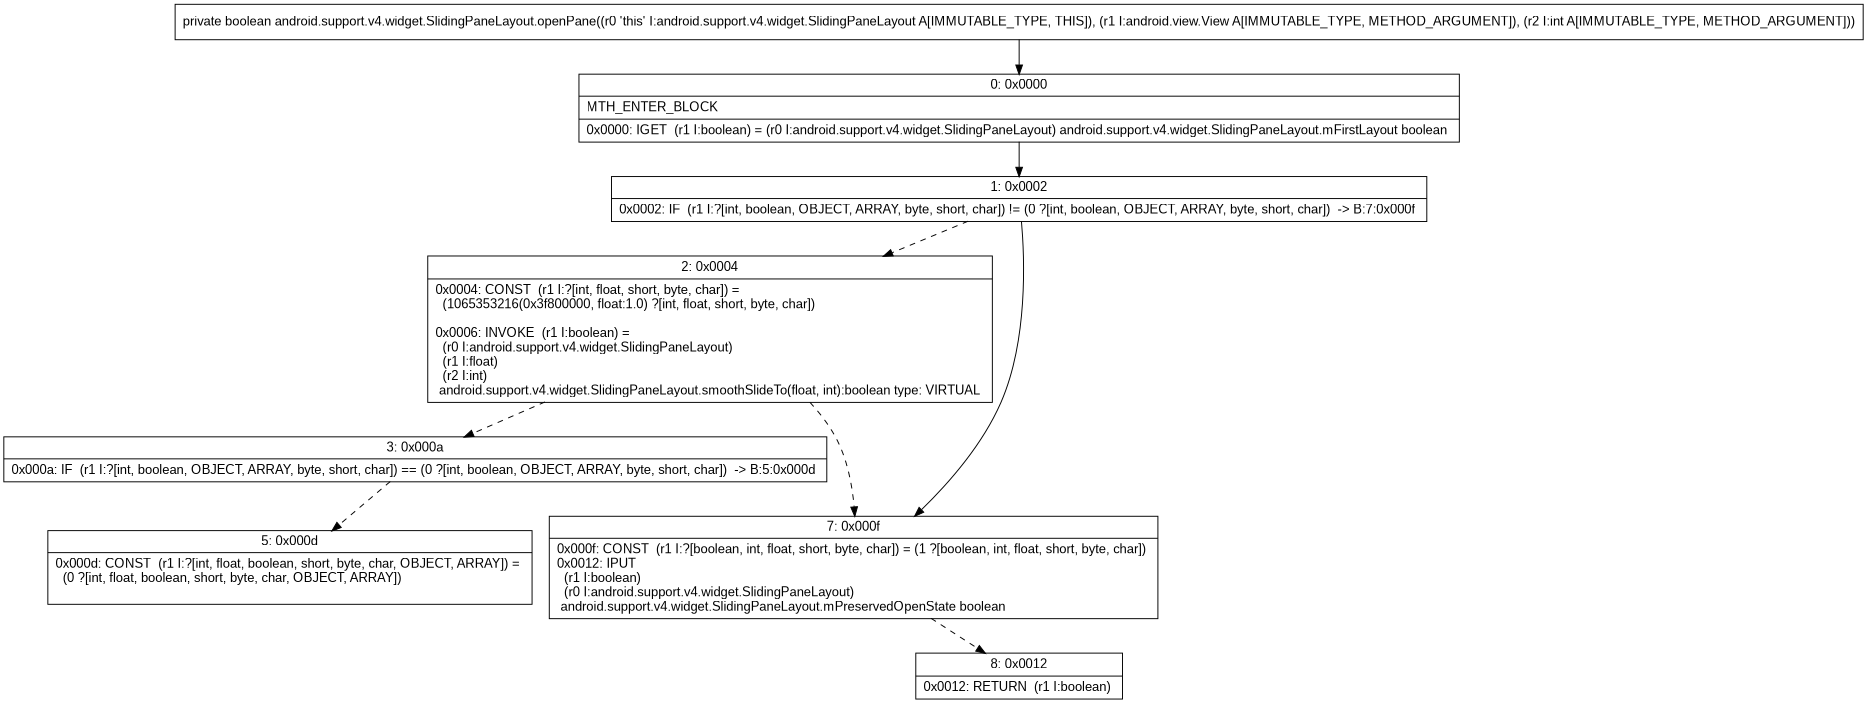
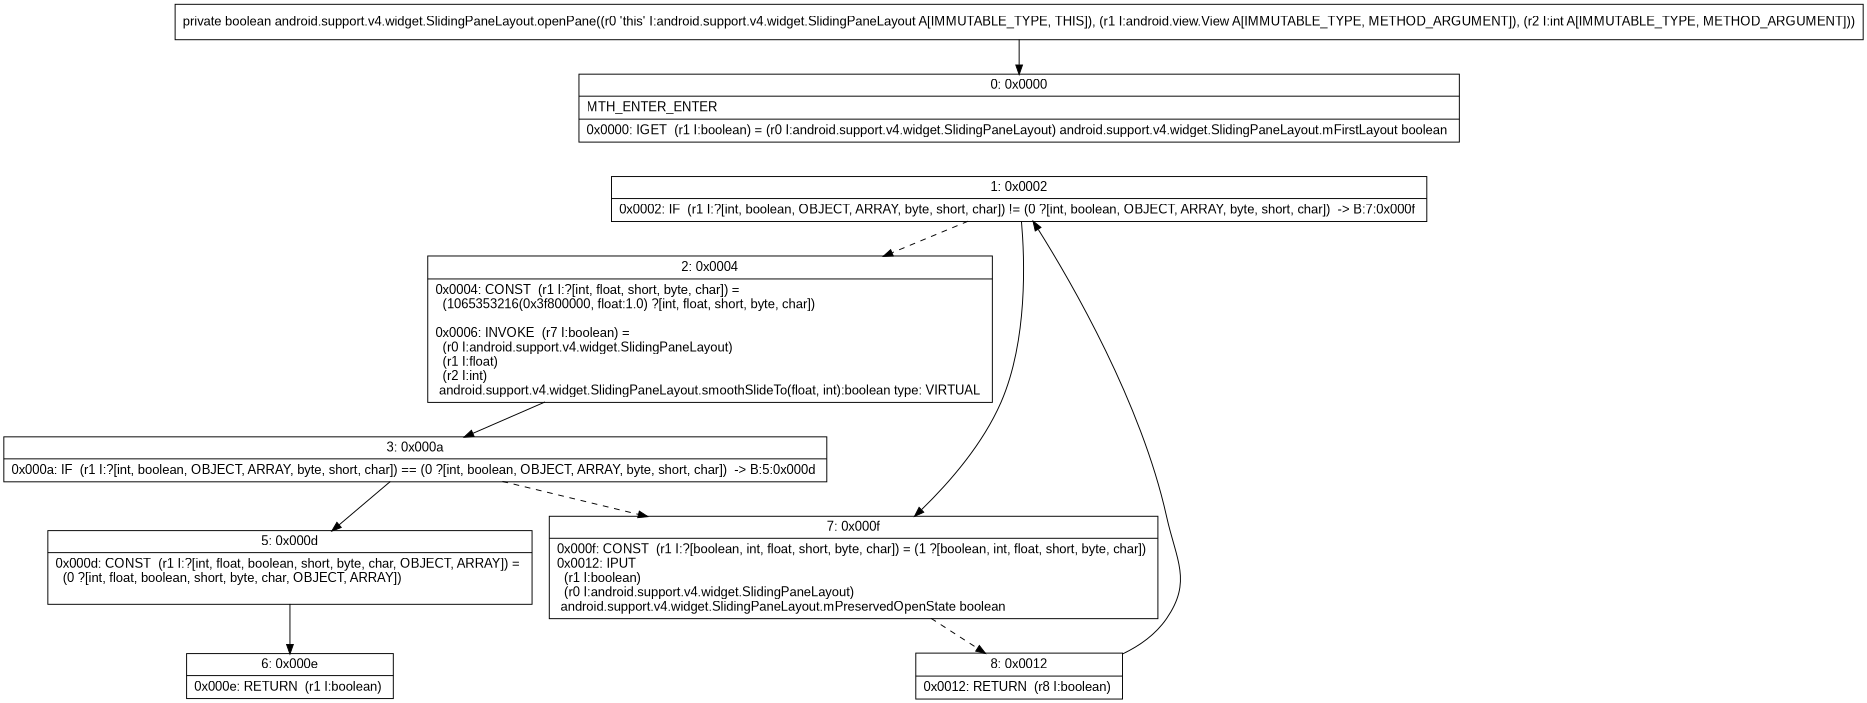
(653, 107) -> (652, 107)
(1019, 154) -> (1145, 444)
(535, 333) -> (535, 333)
(509, 418) -> (509, 418)
(842, 450) -> (570, 498)
(365, 503) -> (365, 503)
none -> (290, 676)
(1019, 687) -> (1019, 687)
